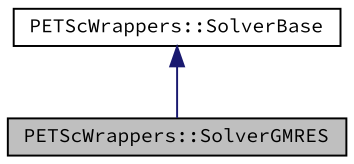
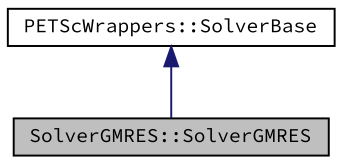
(177, 137) -> (171, 137)
